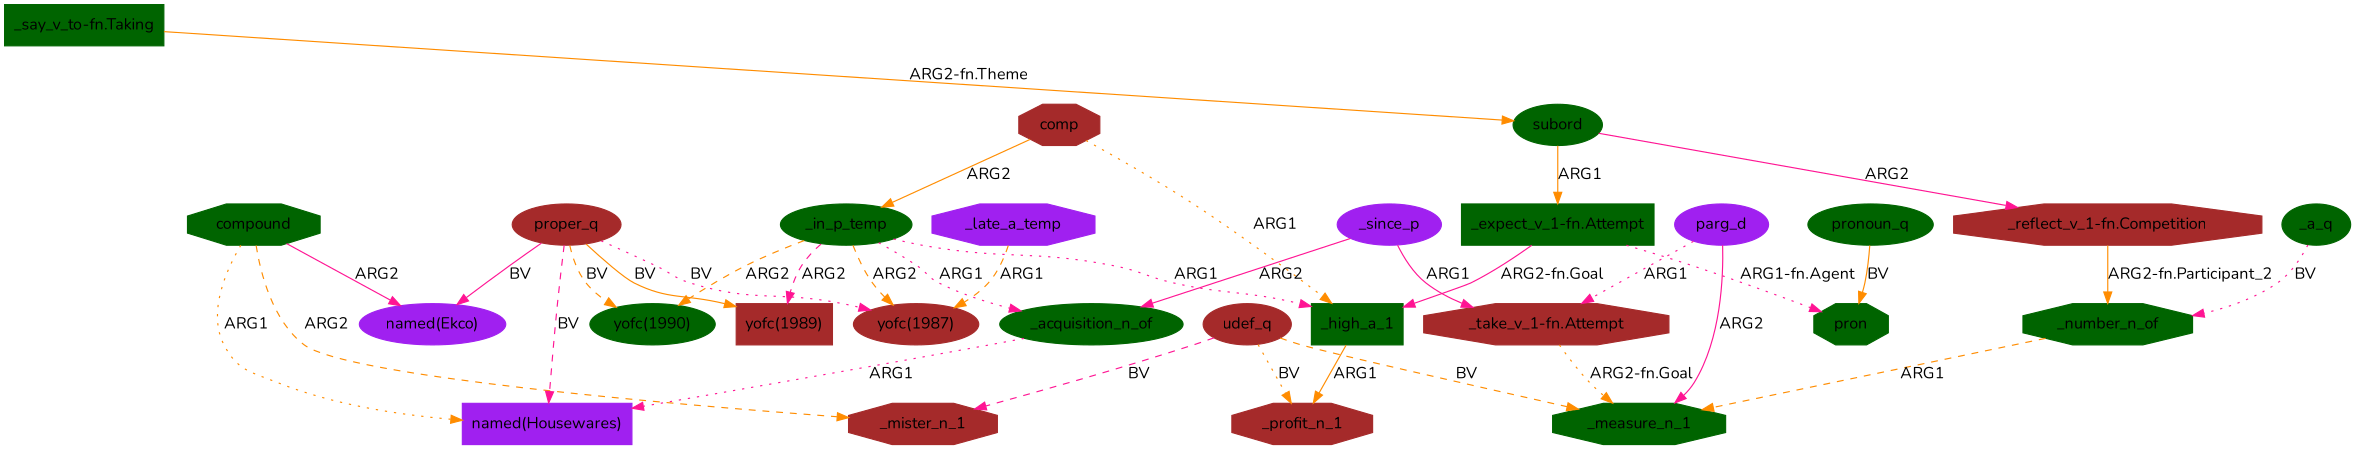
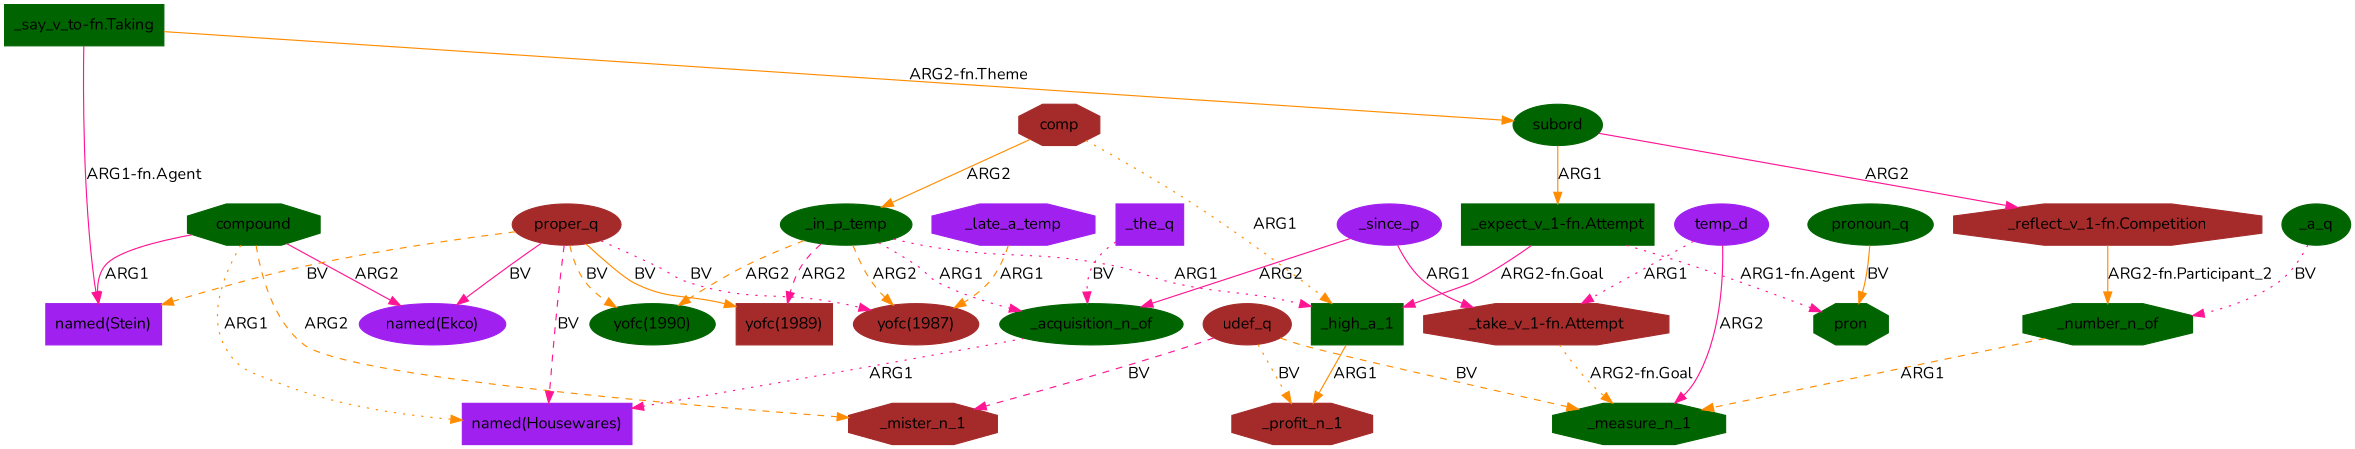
none -> (1150, 225)
(1722, 225) -> (1722, 225)
none -> (104, 324)
